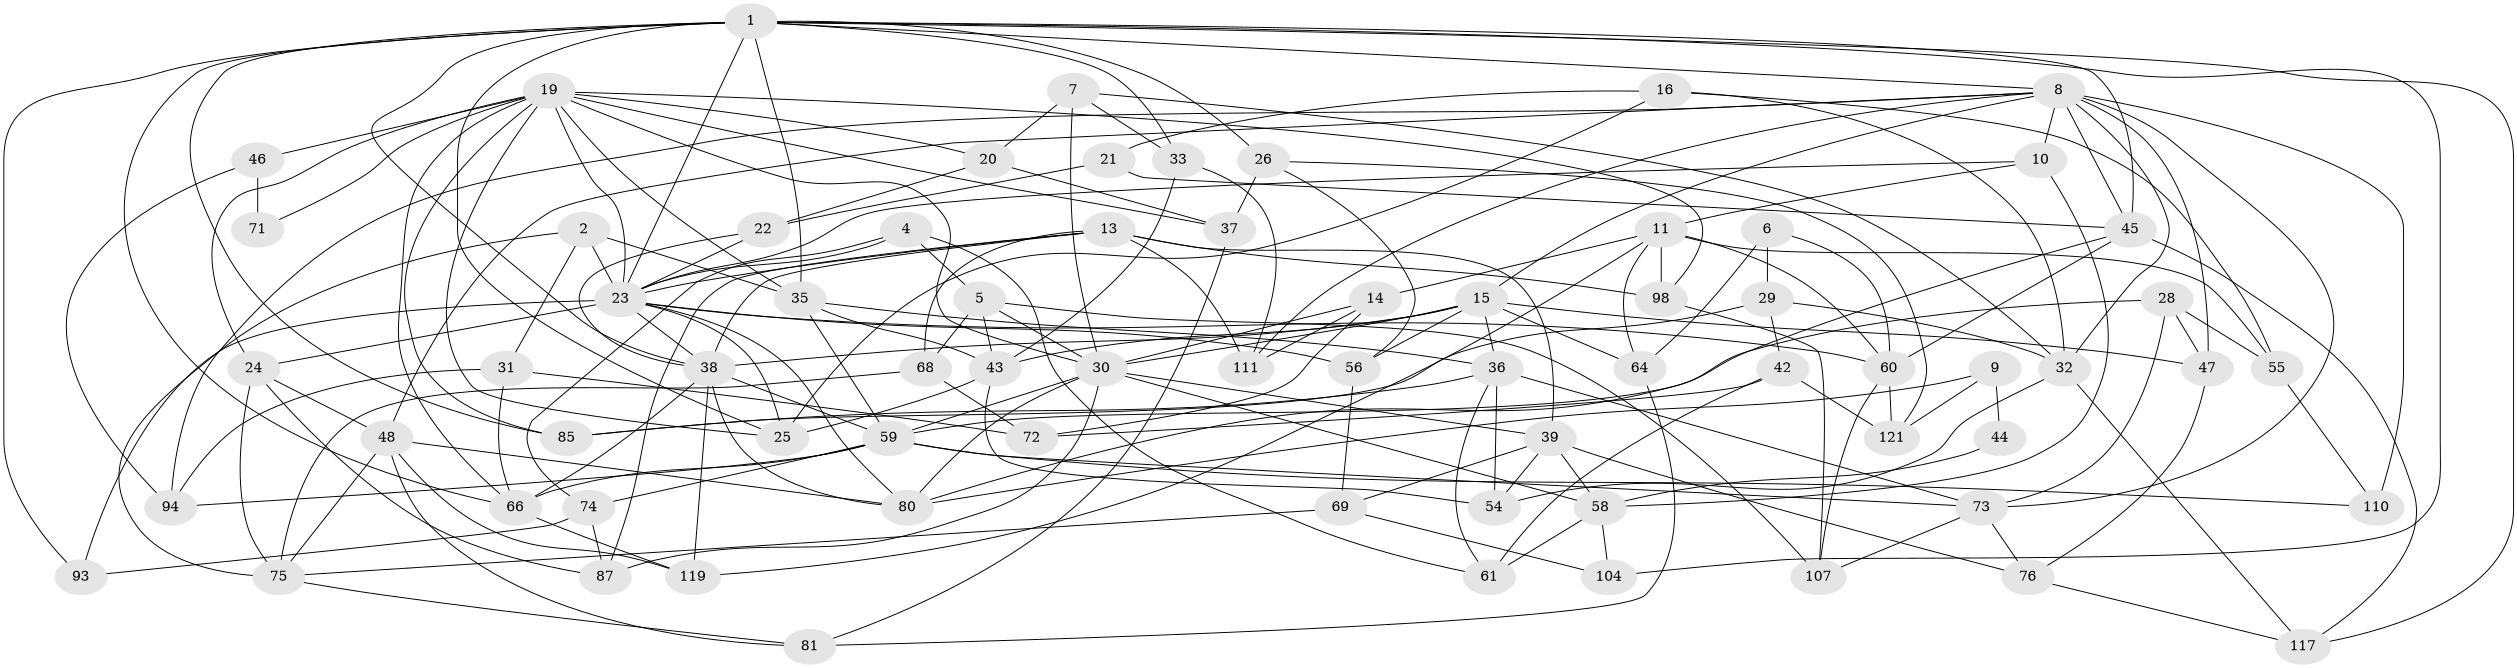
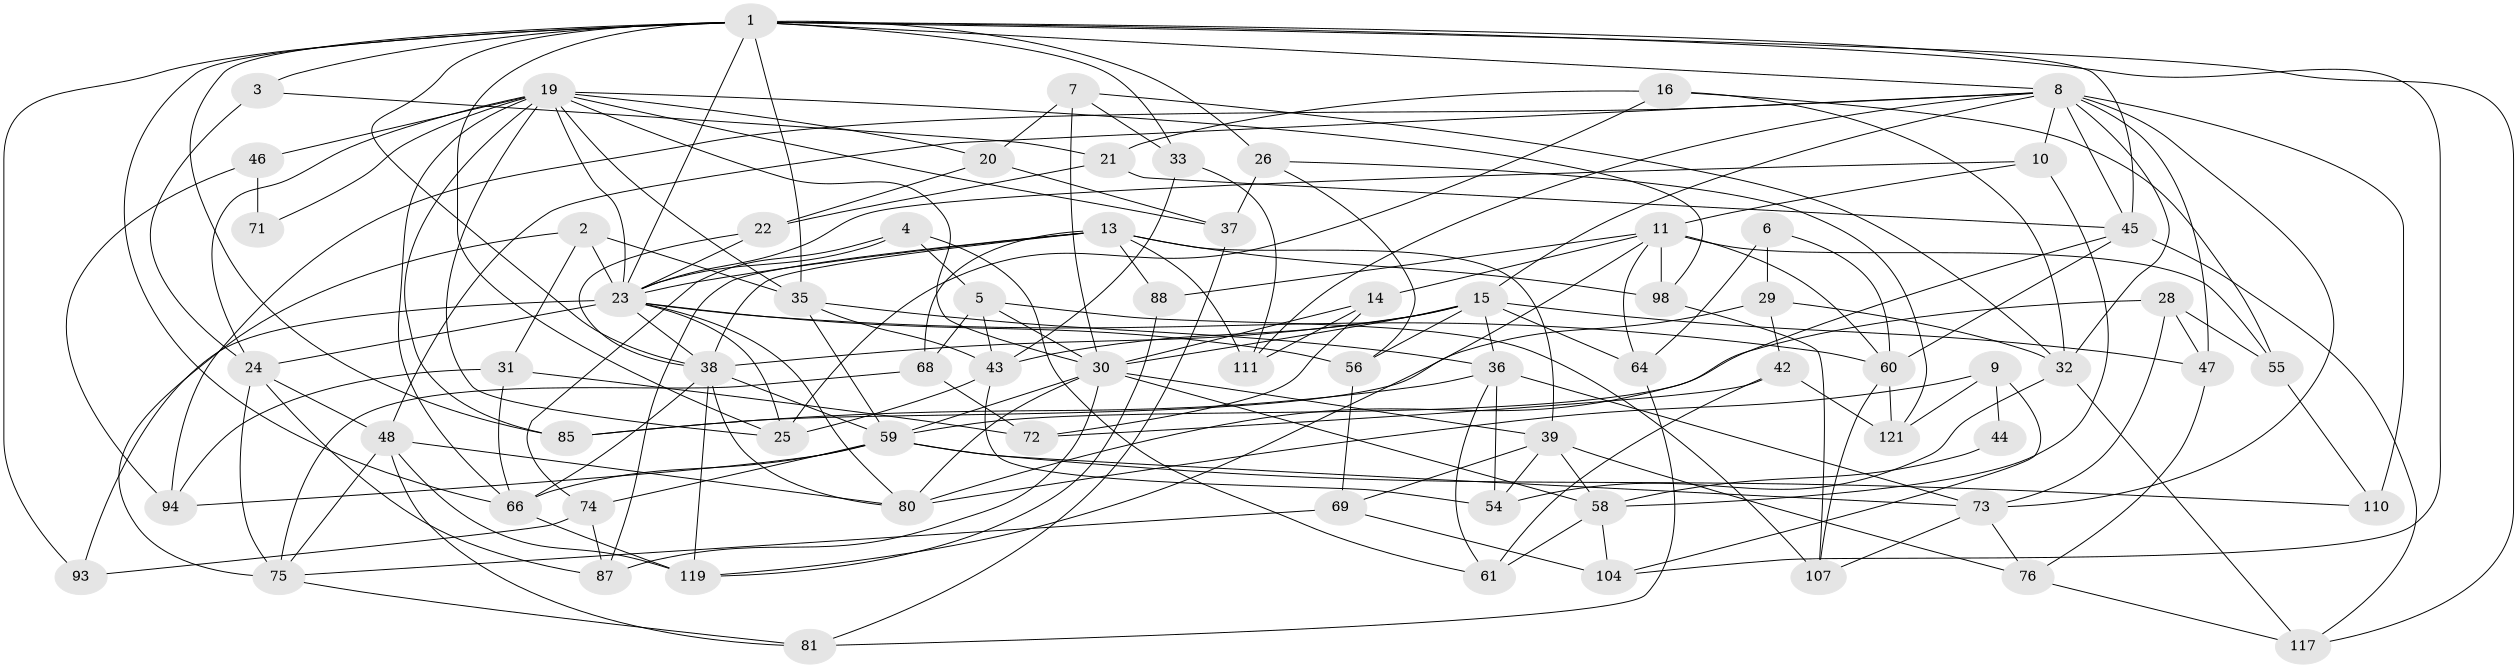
none -> (258, 91)
none -> (1159, 299)
none -> (1864, 510)
